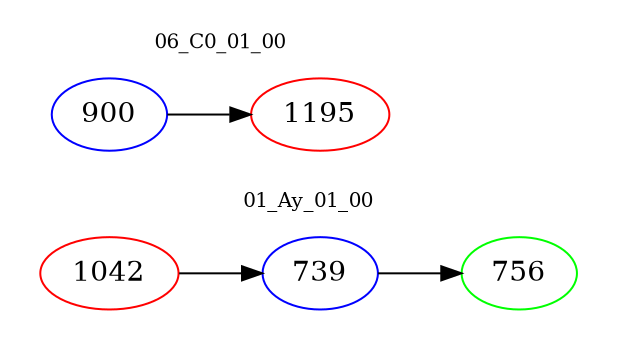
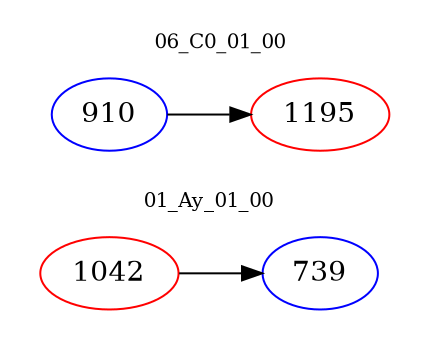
(109, 115) -> (109, 115)
(519, 273) -> none
